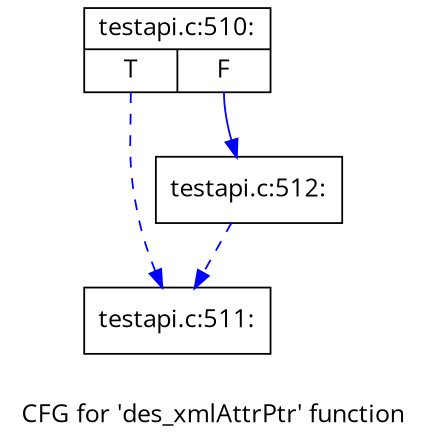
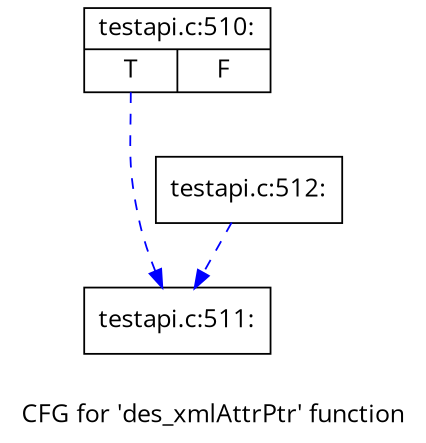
(226, 116) -> none
